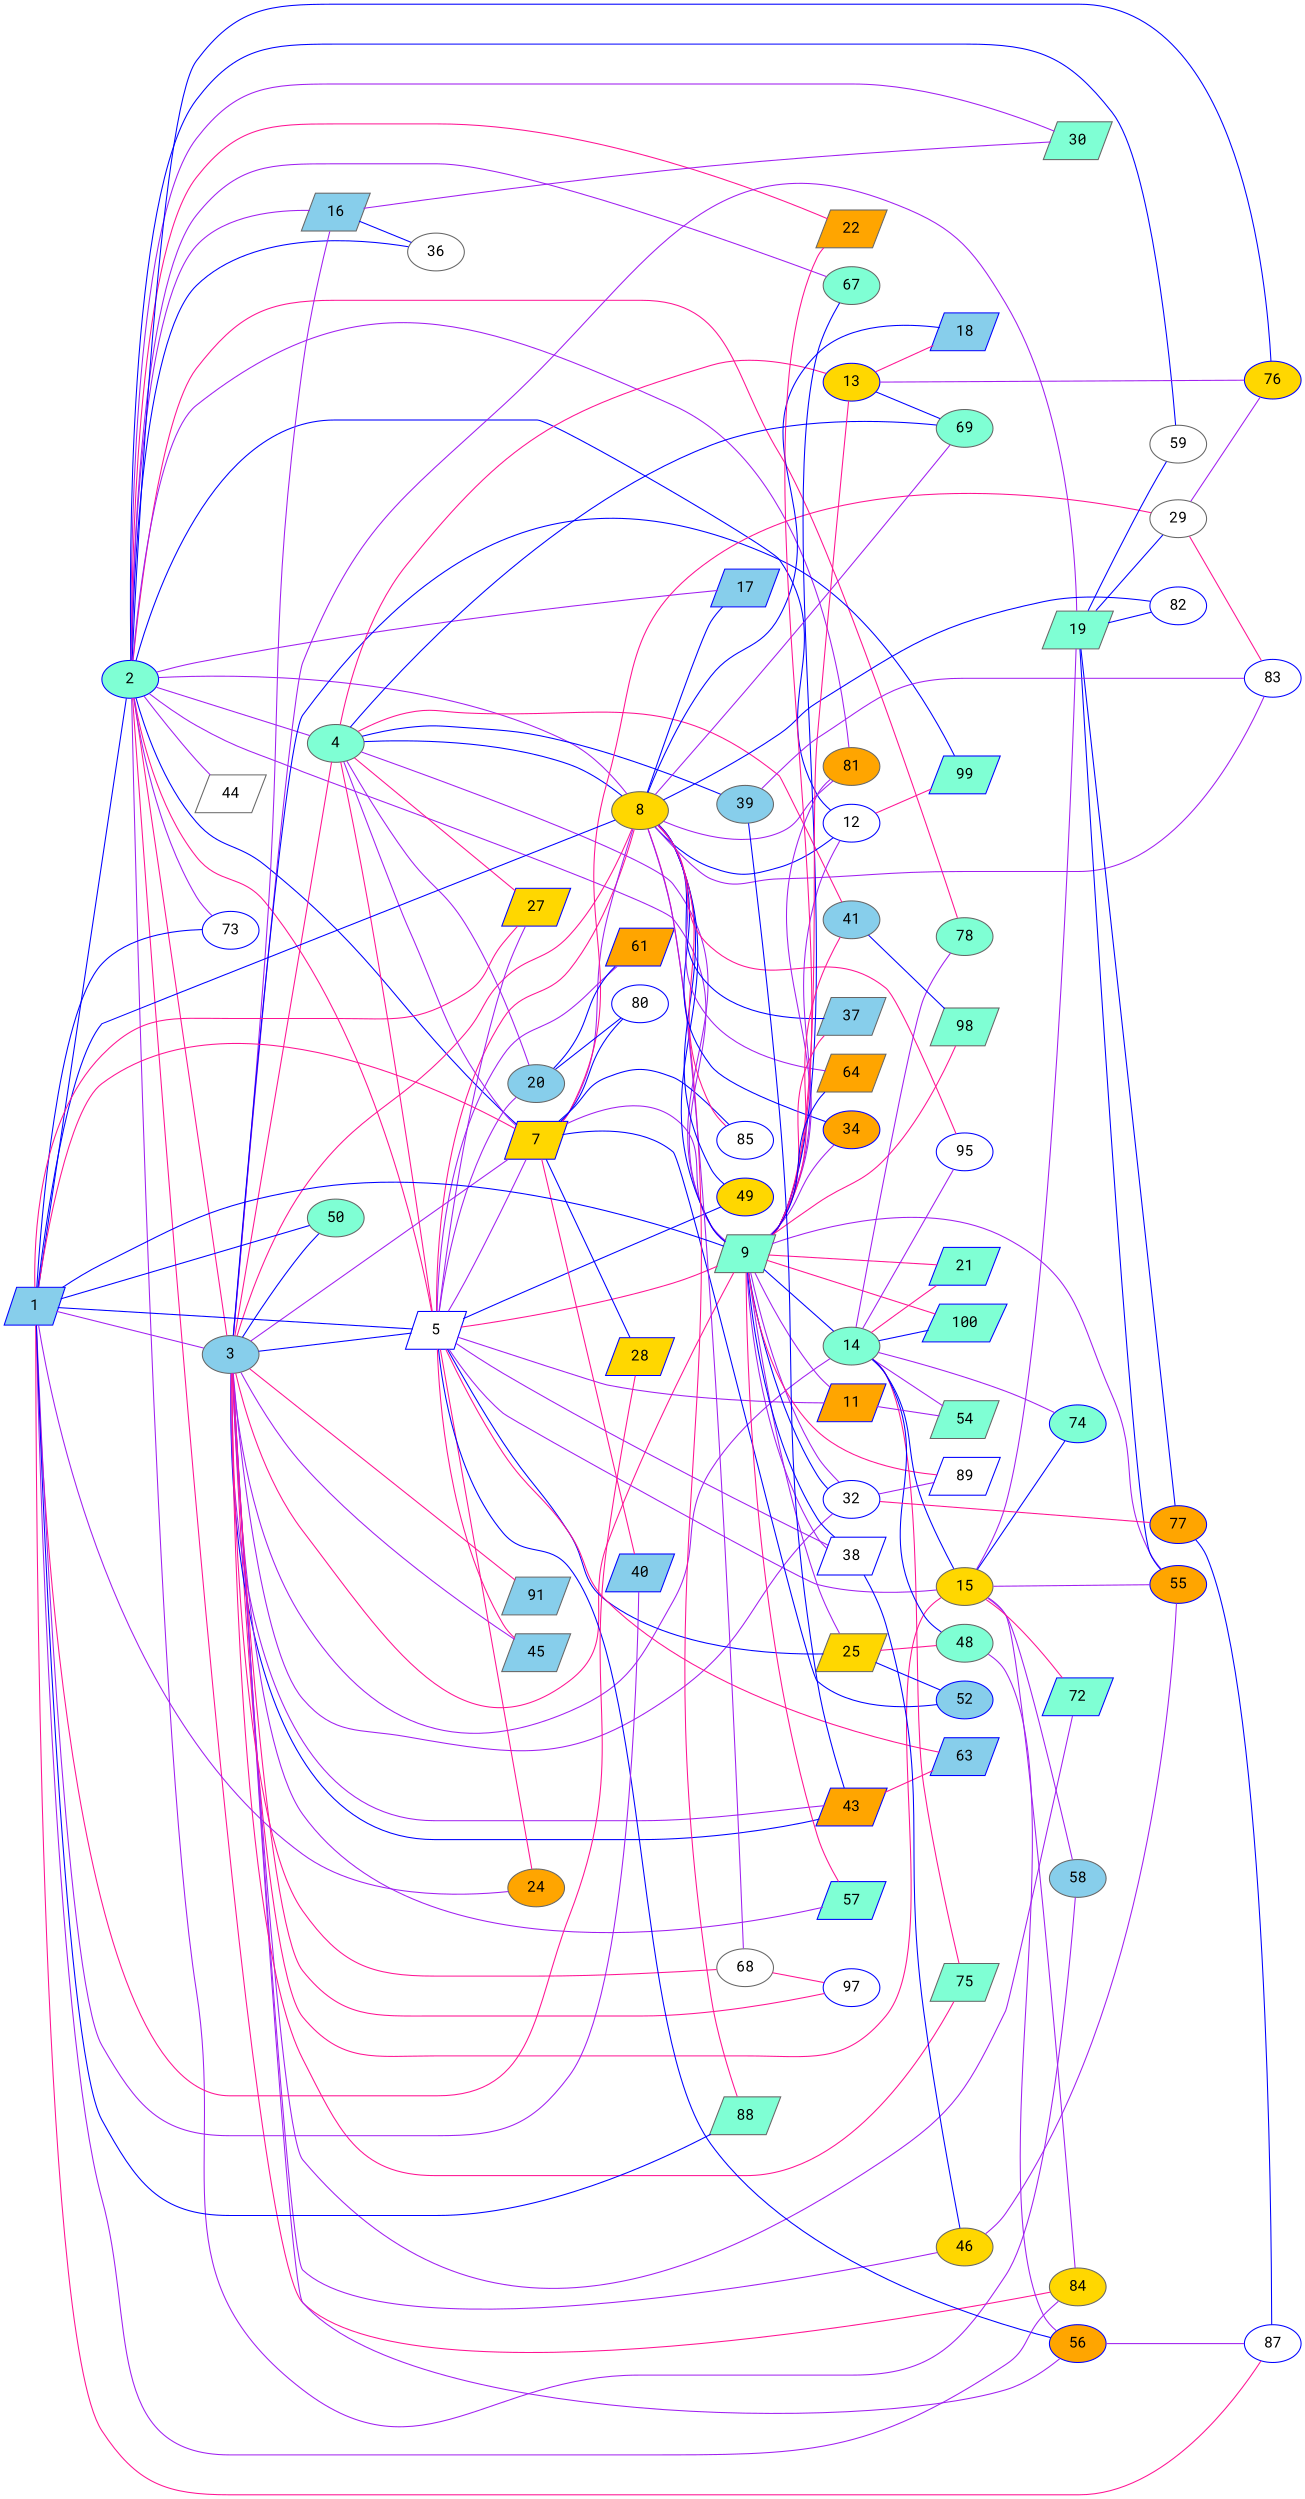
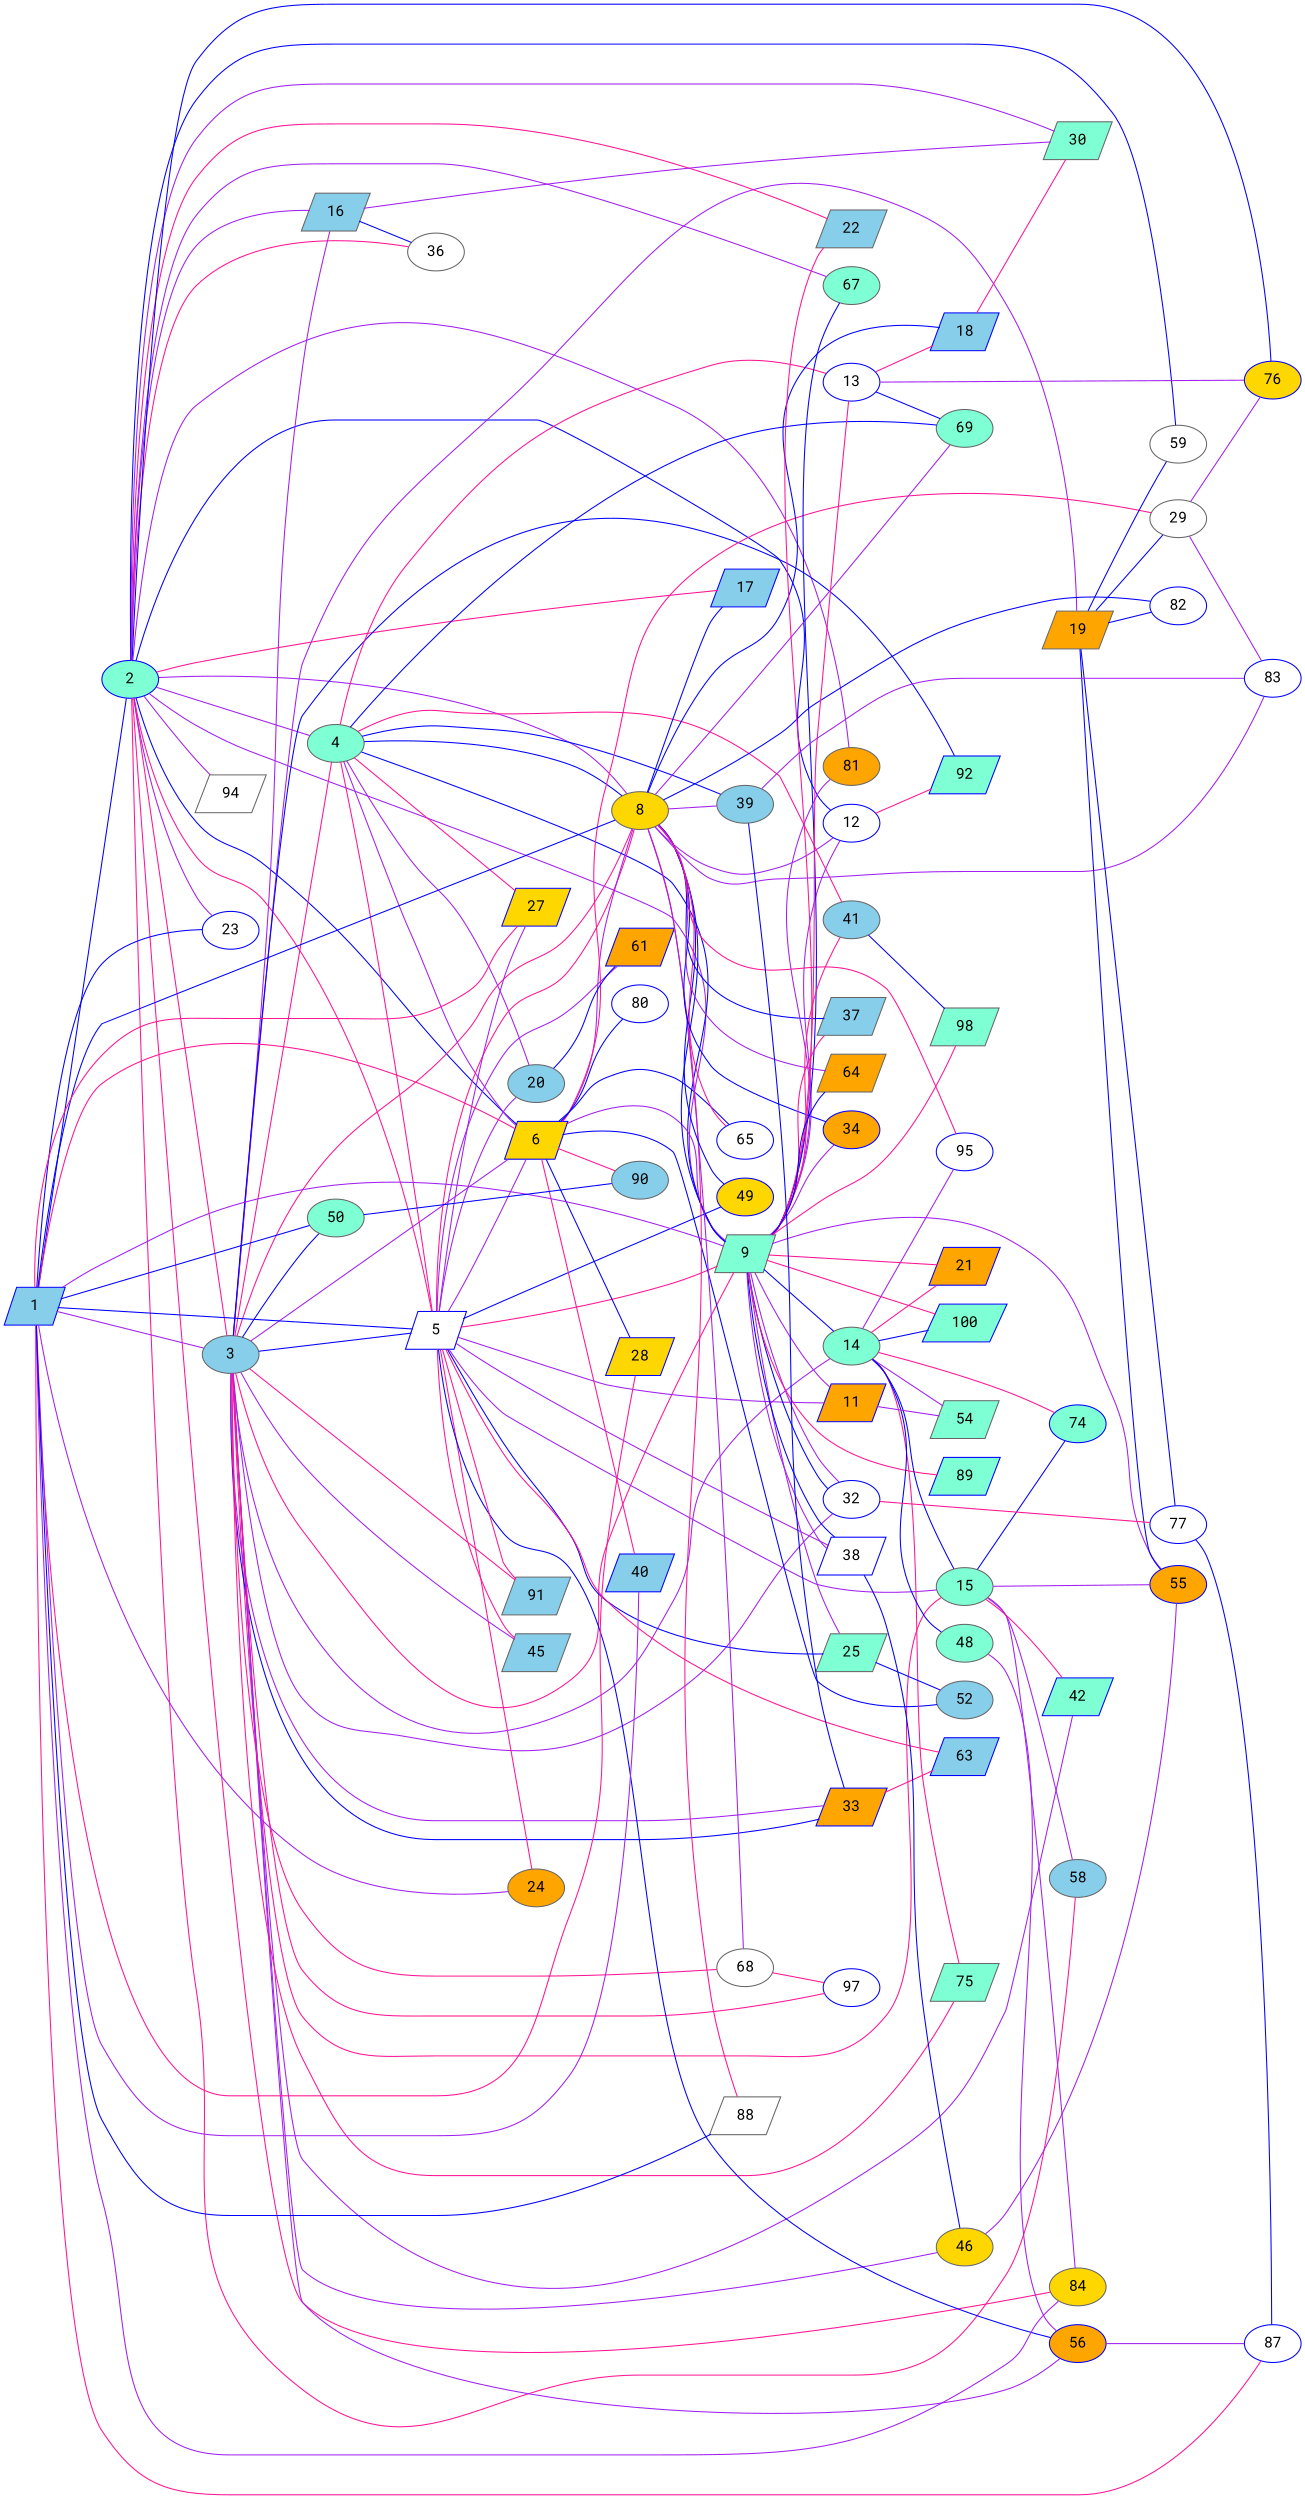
(852, 229) -> (852, 229)
none -> (1021, 236)
(163, 359) -> (163, 359)
(852, 382) -> (852, 382)
(1225, 598) -> (1225, 598)
(436, 624) -> (436, 624)
(1078, 630) -> (1078, 630)
(965, 775) -> (965, 775)
(231, 794) -> (231, 794)
(758, 838) -> (693, 807)
(741, 874) -> (741, 874)
(673, 885) -> (673, 885)
(231, 930) -> (231, 930)
(965, 937) -> none
(587, 1045) -> none
(1053, 1114) -> none
(536, 1140) -> (536, 1140)
(745, 1140) -> (745, 1140)
none -> (640, 1180)
(386, 1183) -> (386, 1183)
(965, 1266) -> (965, 1266)
(968, 1378) -> (968, 1378)
none -> (476, 1466)
(965, 1476) -> (965, 1476)
(897, 1490) -> none
(1178, 1525) -> (1178, 1525)
(965, 1587) -> (965, 1587)
(905, 1648) -> none
(852, 1653) -> (852, 1653)
(1078, 1697) -> (1078, 1697)
(965, 1700) -> (965, 1700)
(852, 1807) -> (852, 1807)
(852, 1900) -> none
(203, 2060) -> (203, 2060)
(745, 2116) -> (745, 2116)
